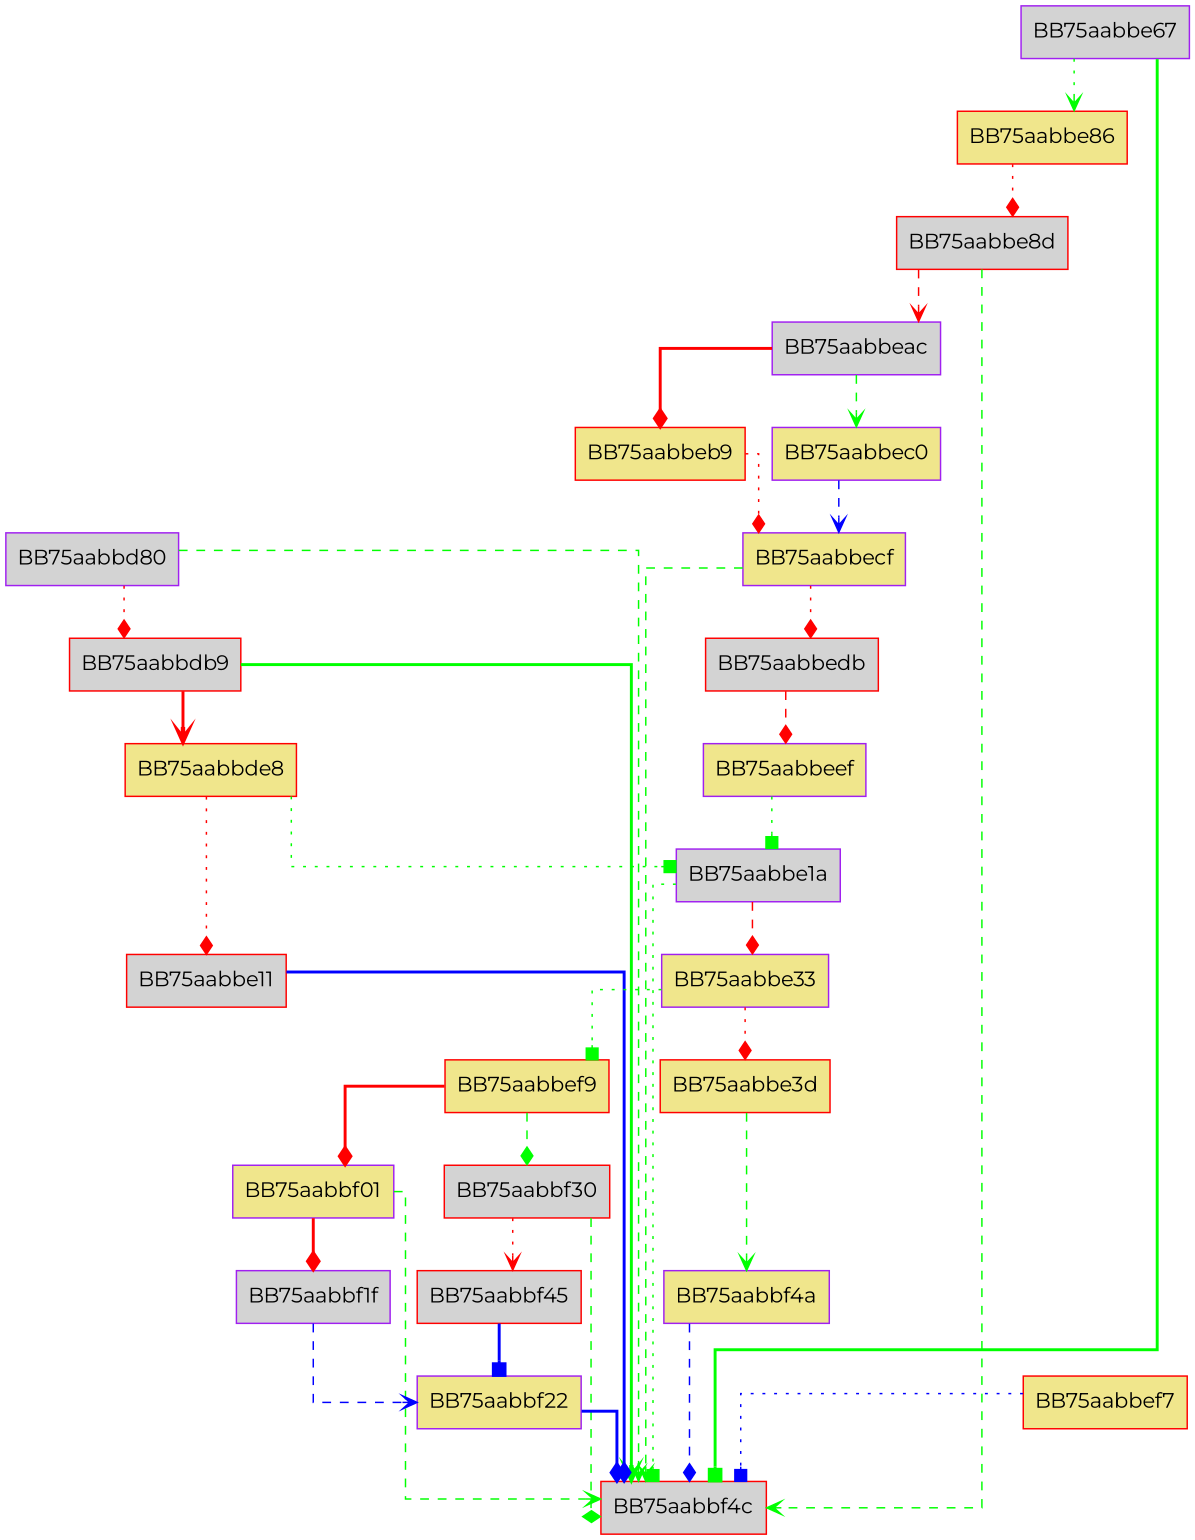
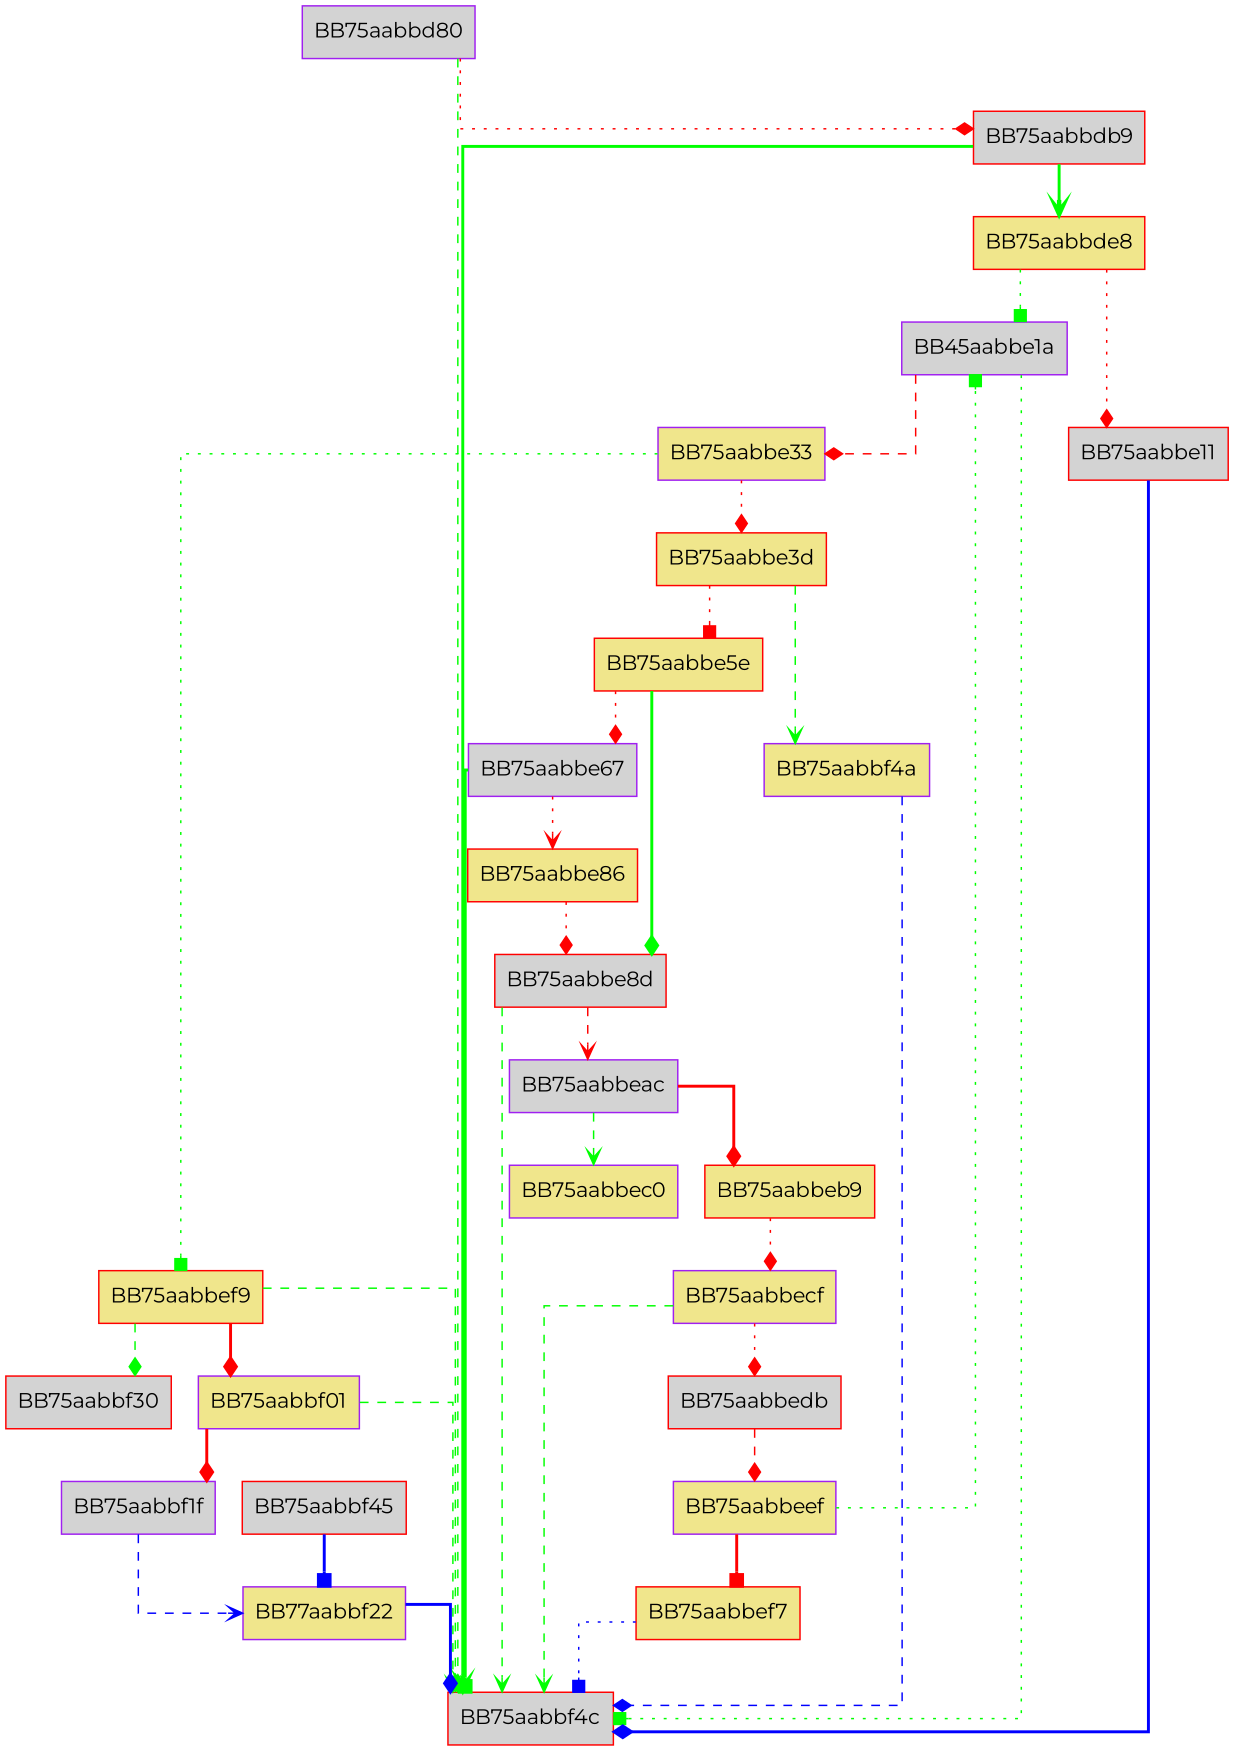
(1074, 77) -> (553, 815)
(839, 499) -> none
(626, 550) -> (458, 867)
none -> (679, 665)
(183, 710) -> (1059, 183)
(758, 875) -> (984, 348)
(513, 1237) -> none
(591, 1368) -> (436, 1288)
(499, 1402) -> (324, 1613)
none -> (737, 1553)
